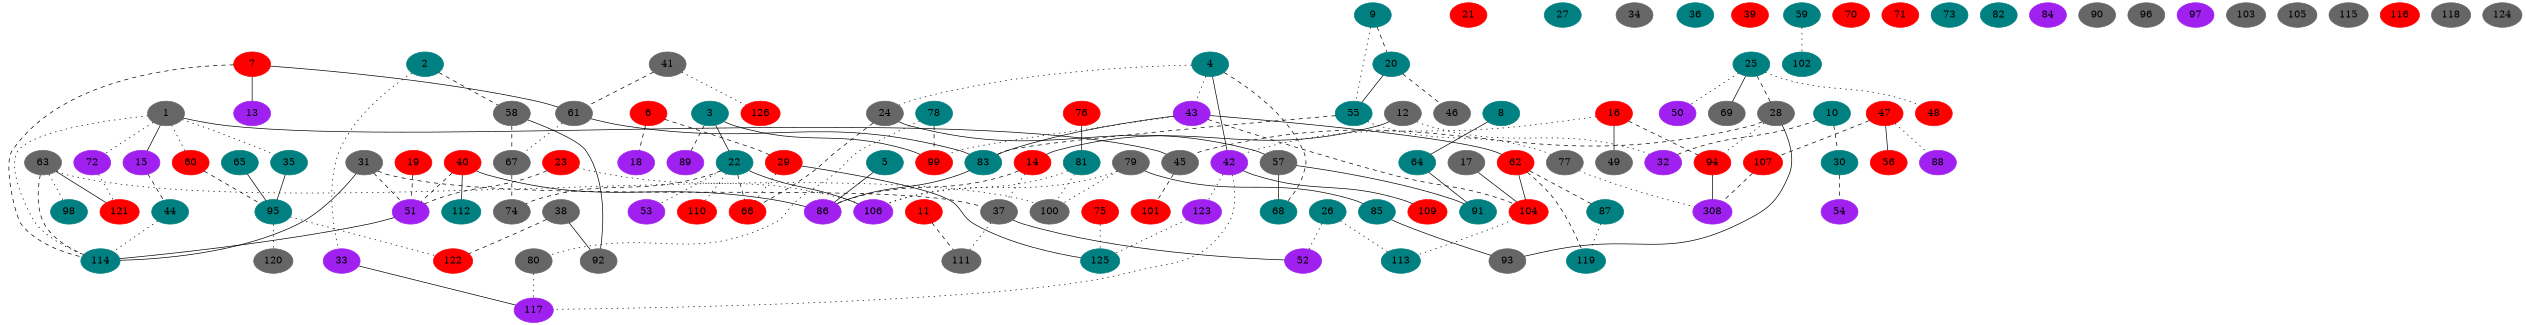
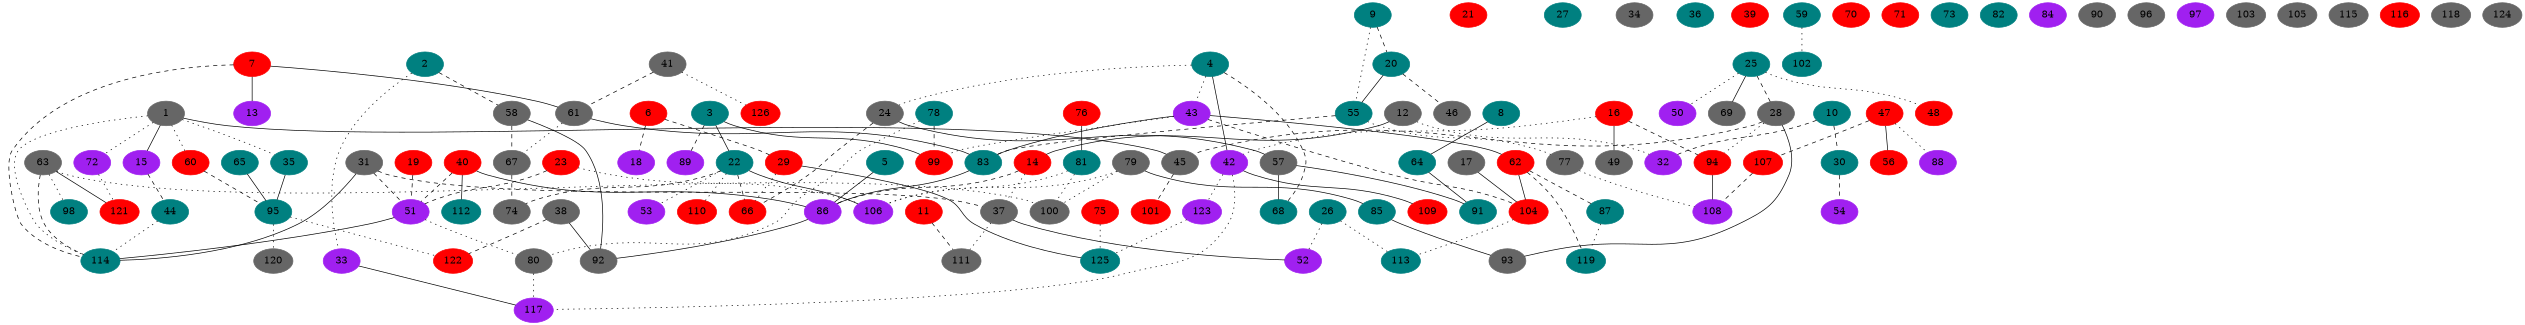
(1712, 212) -> (1712, 212)
none -> (471, 238)
none -> (684, 248)
